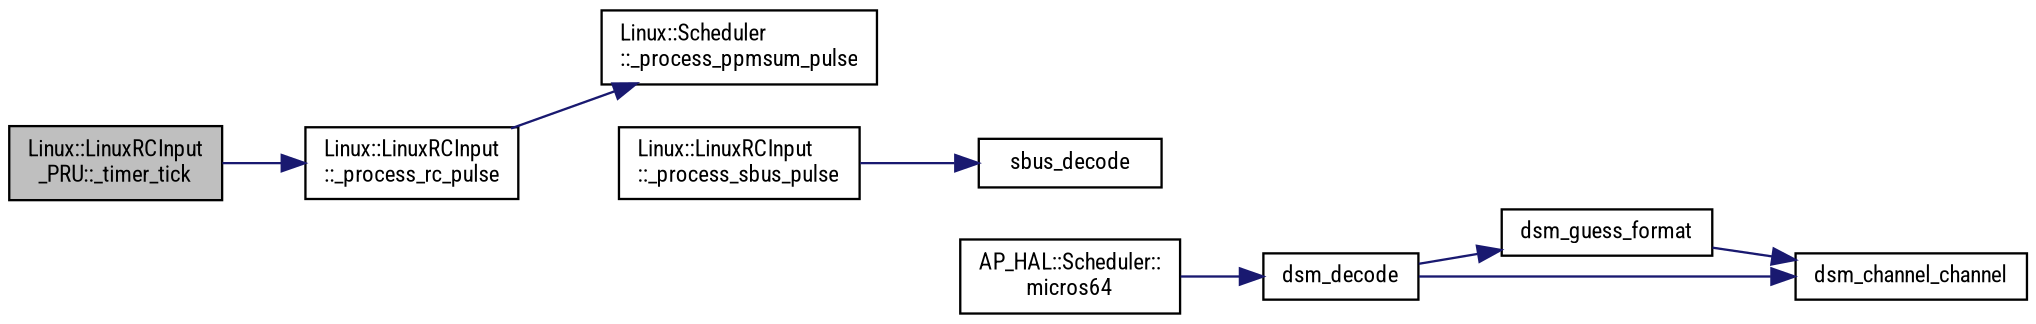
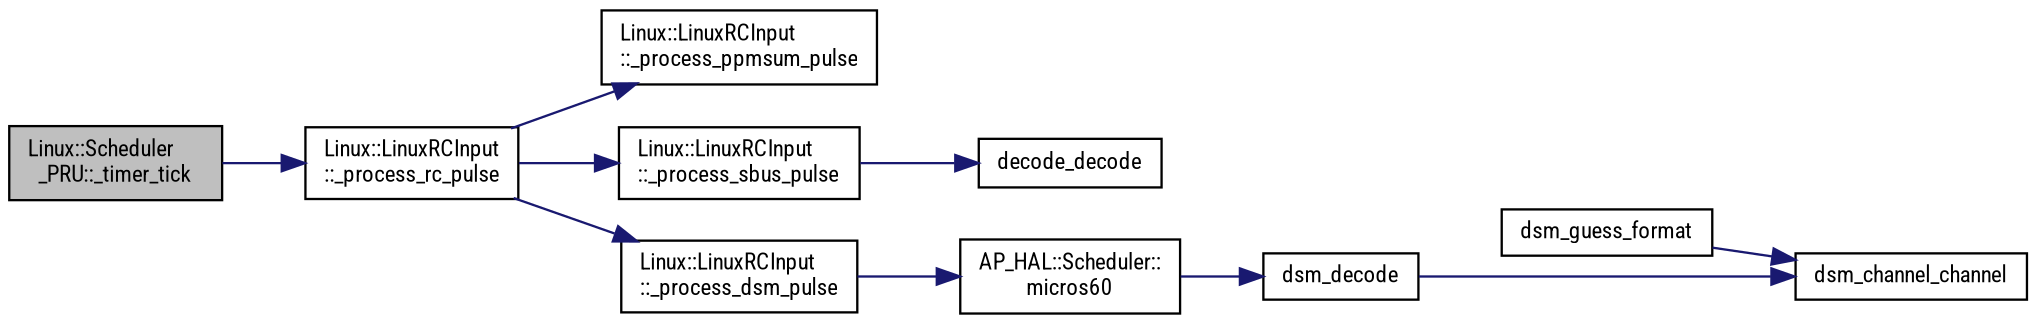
(739, 47) -> (739, 47)
(116, 163) -> (116, 163)
none -> (557, 163)
(1070, 163) -> (1070, 163)
(1448, 259) -> none
none -> (739, 277)
(1070, 277) -> (1070, 277)
